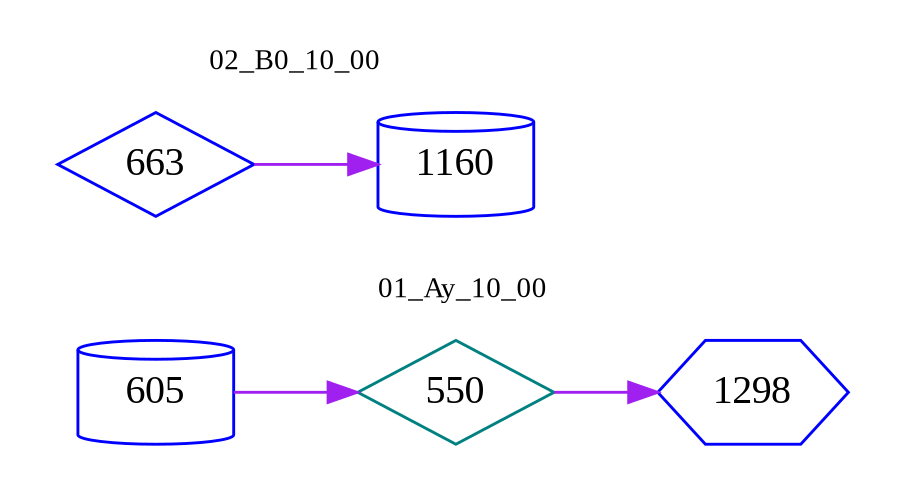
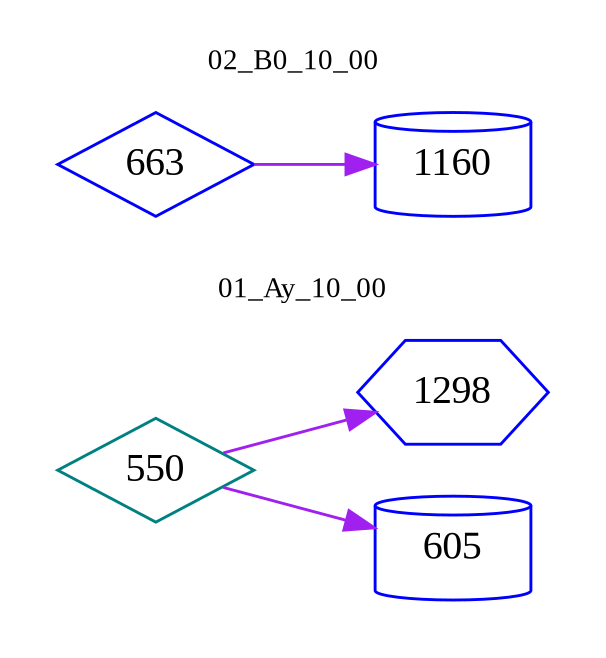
(281, 392) -> (284, 504)
